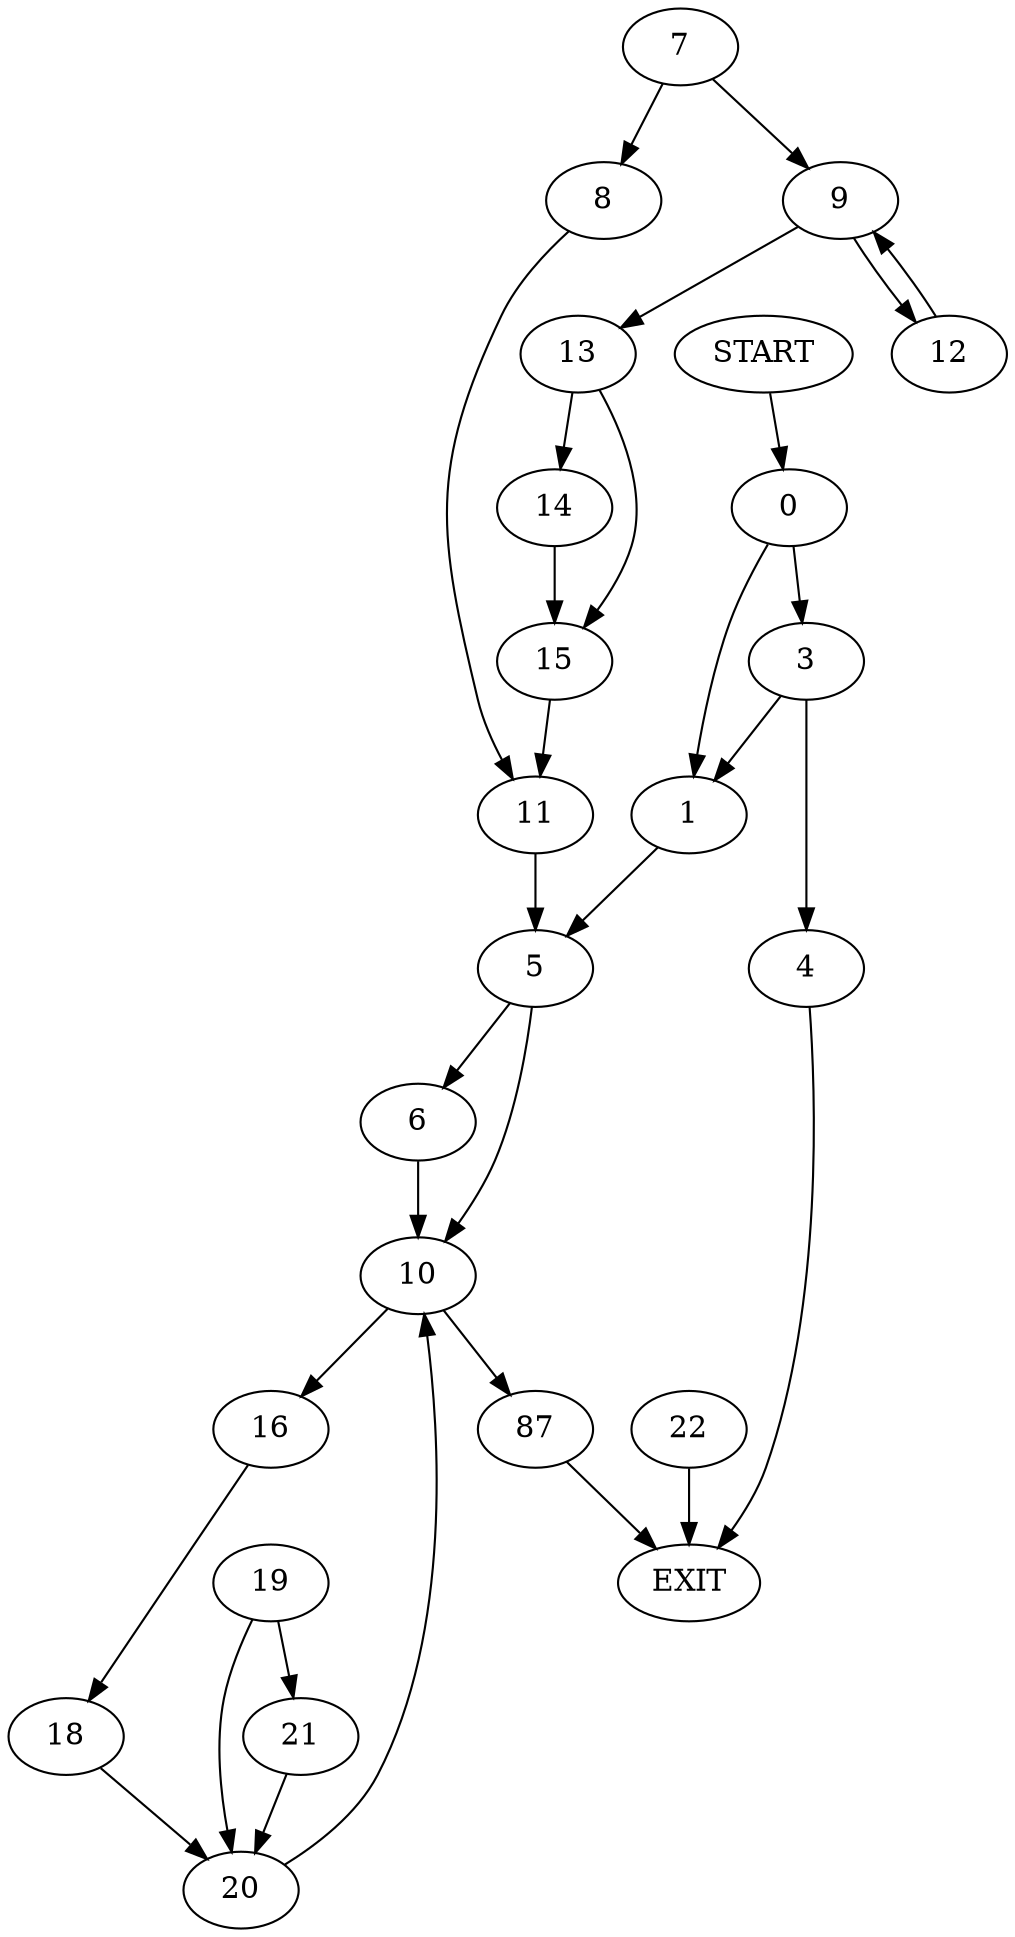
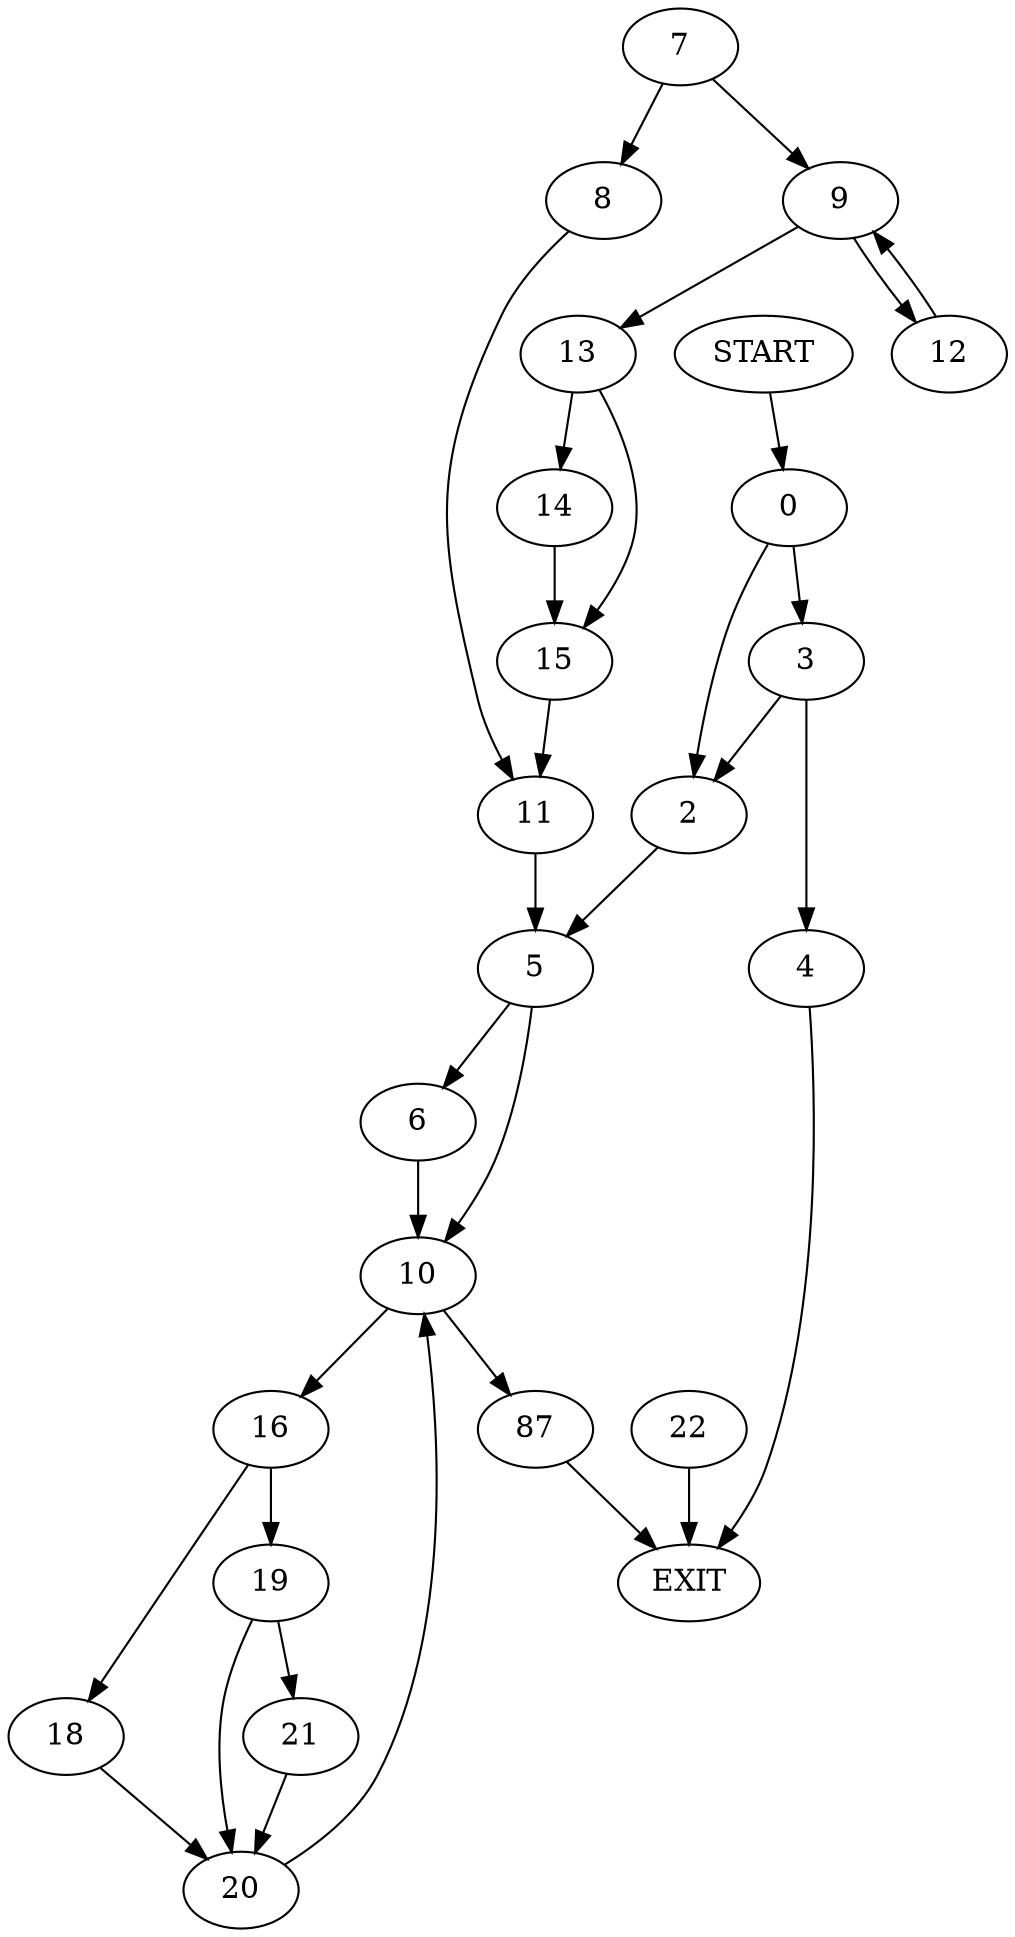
(689, 815) -> (689, 815)
none -> (271, 1496)
